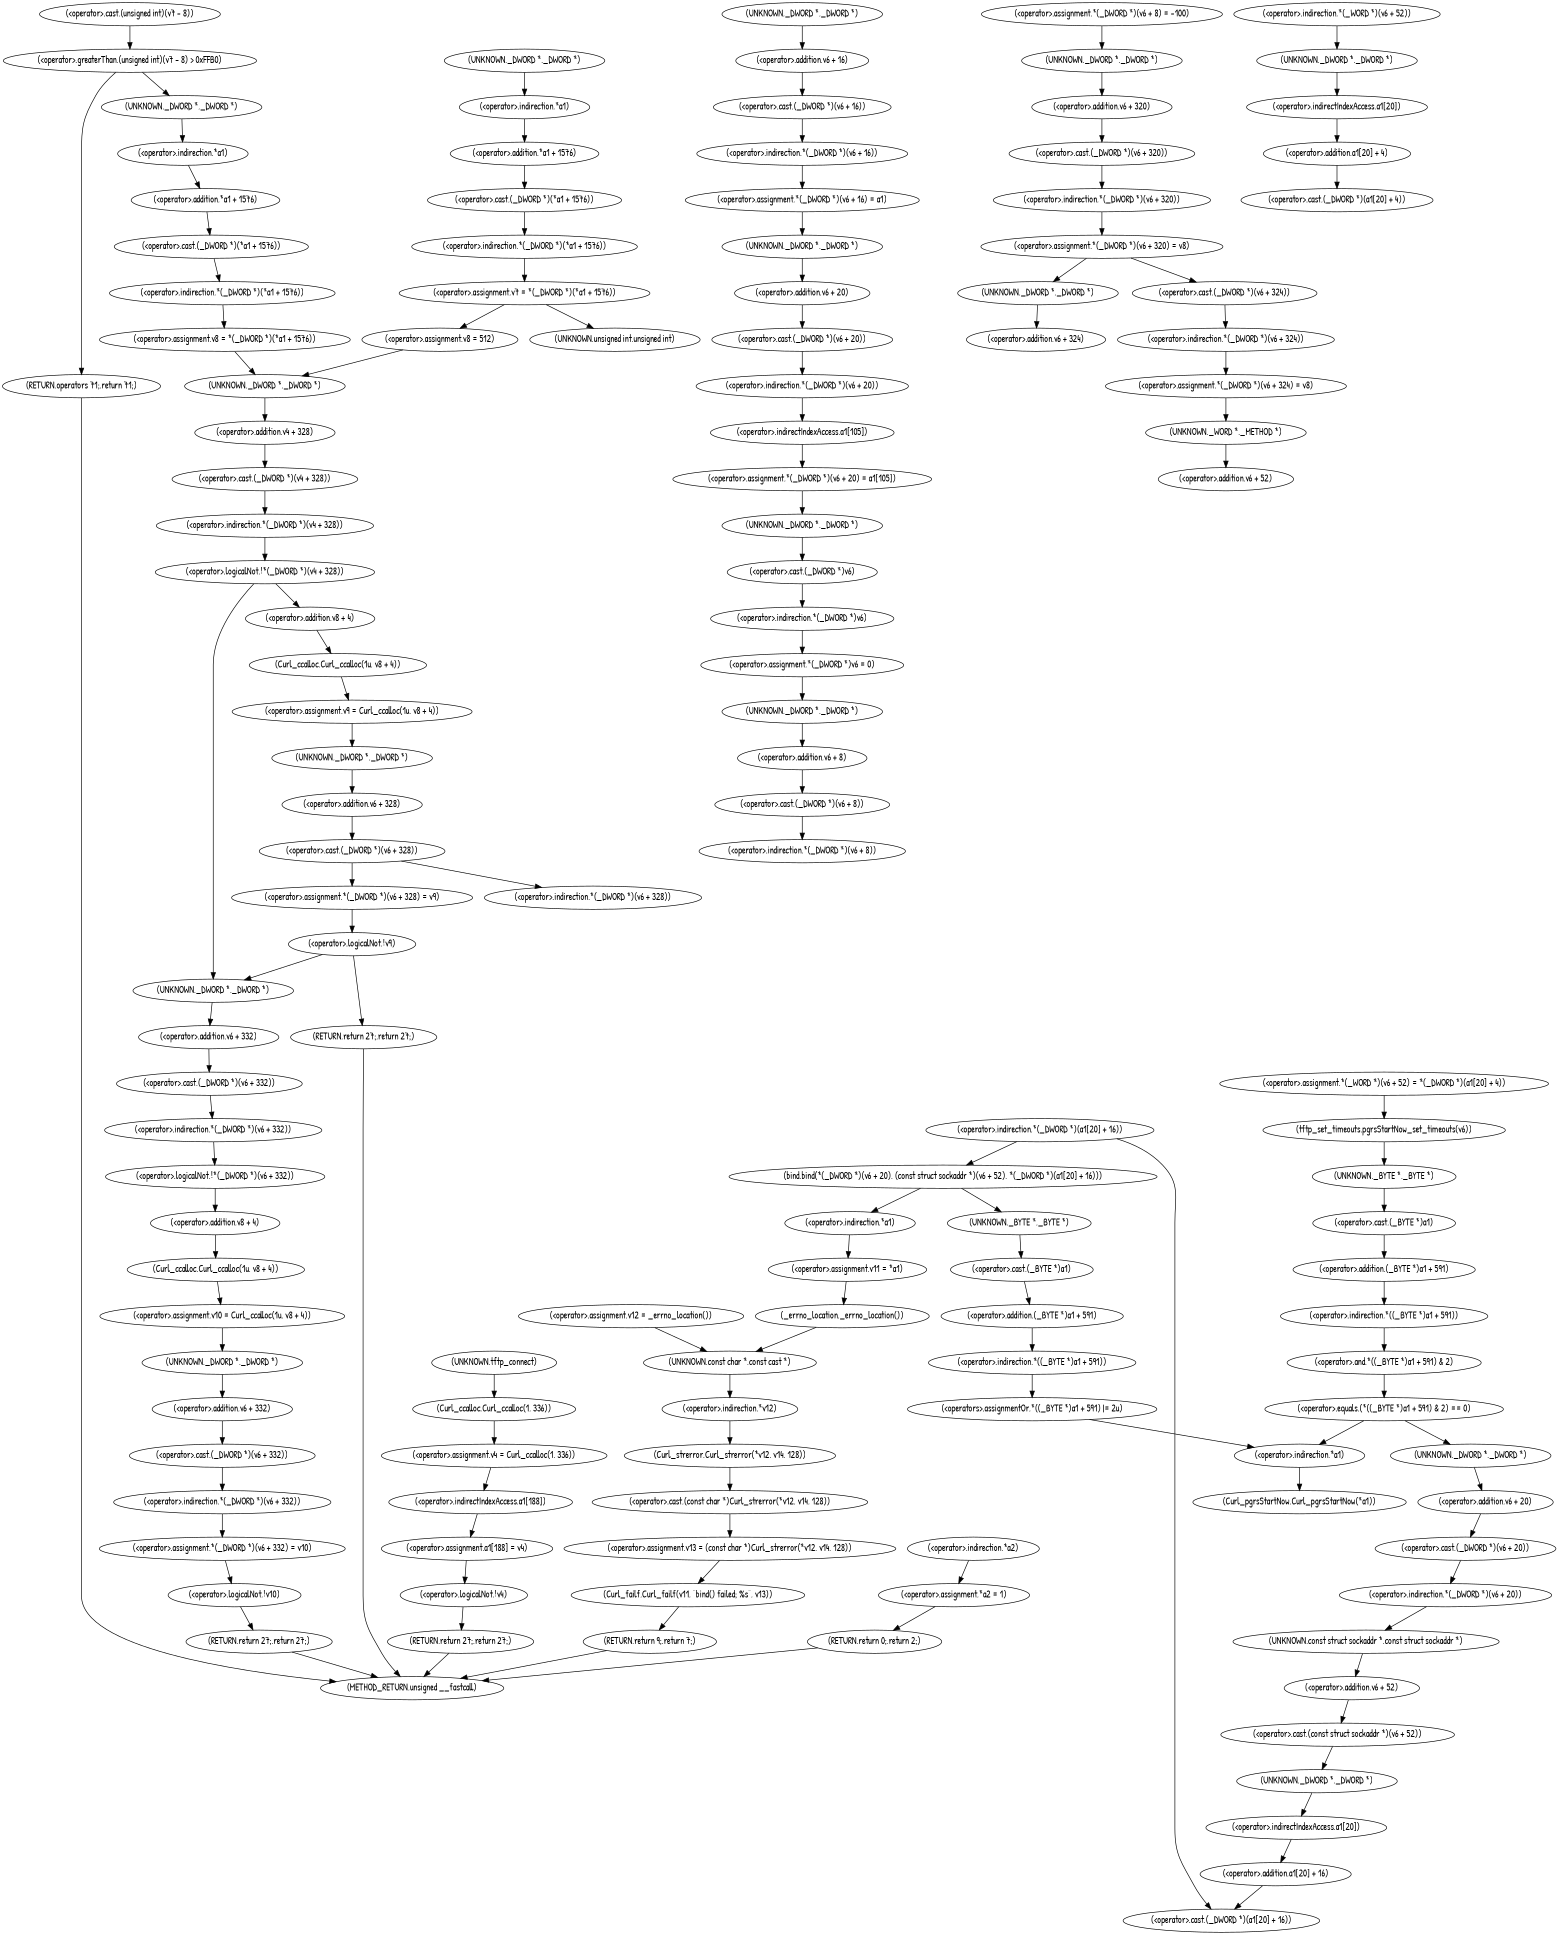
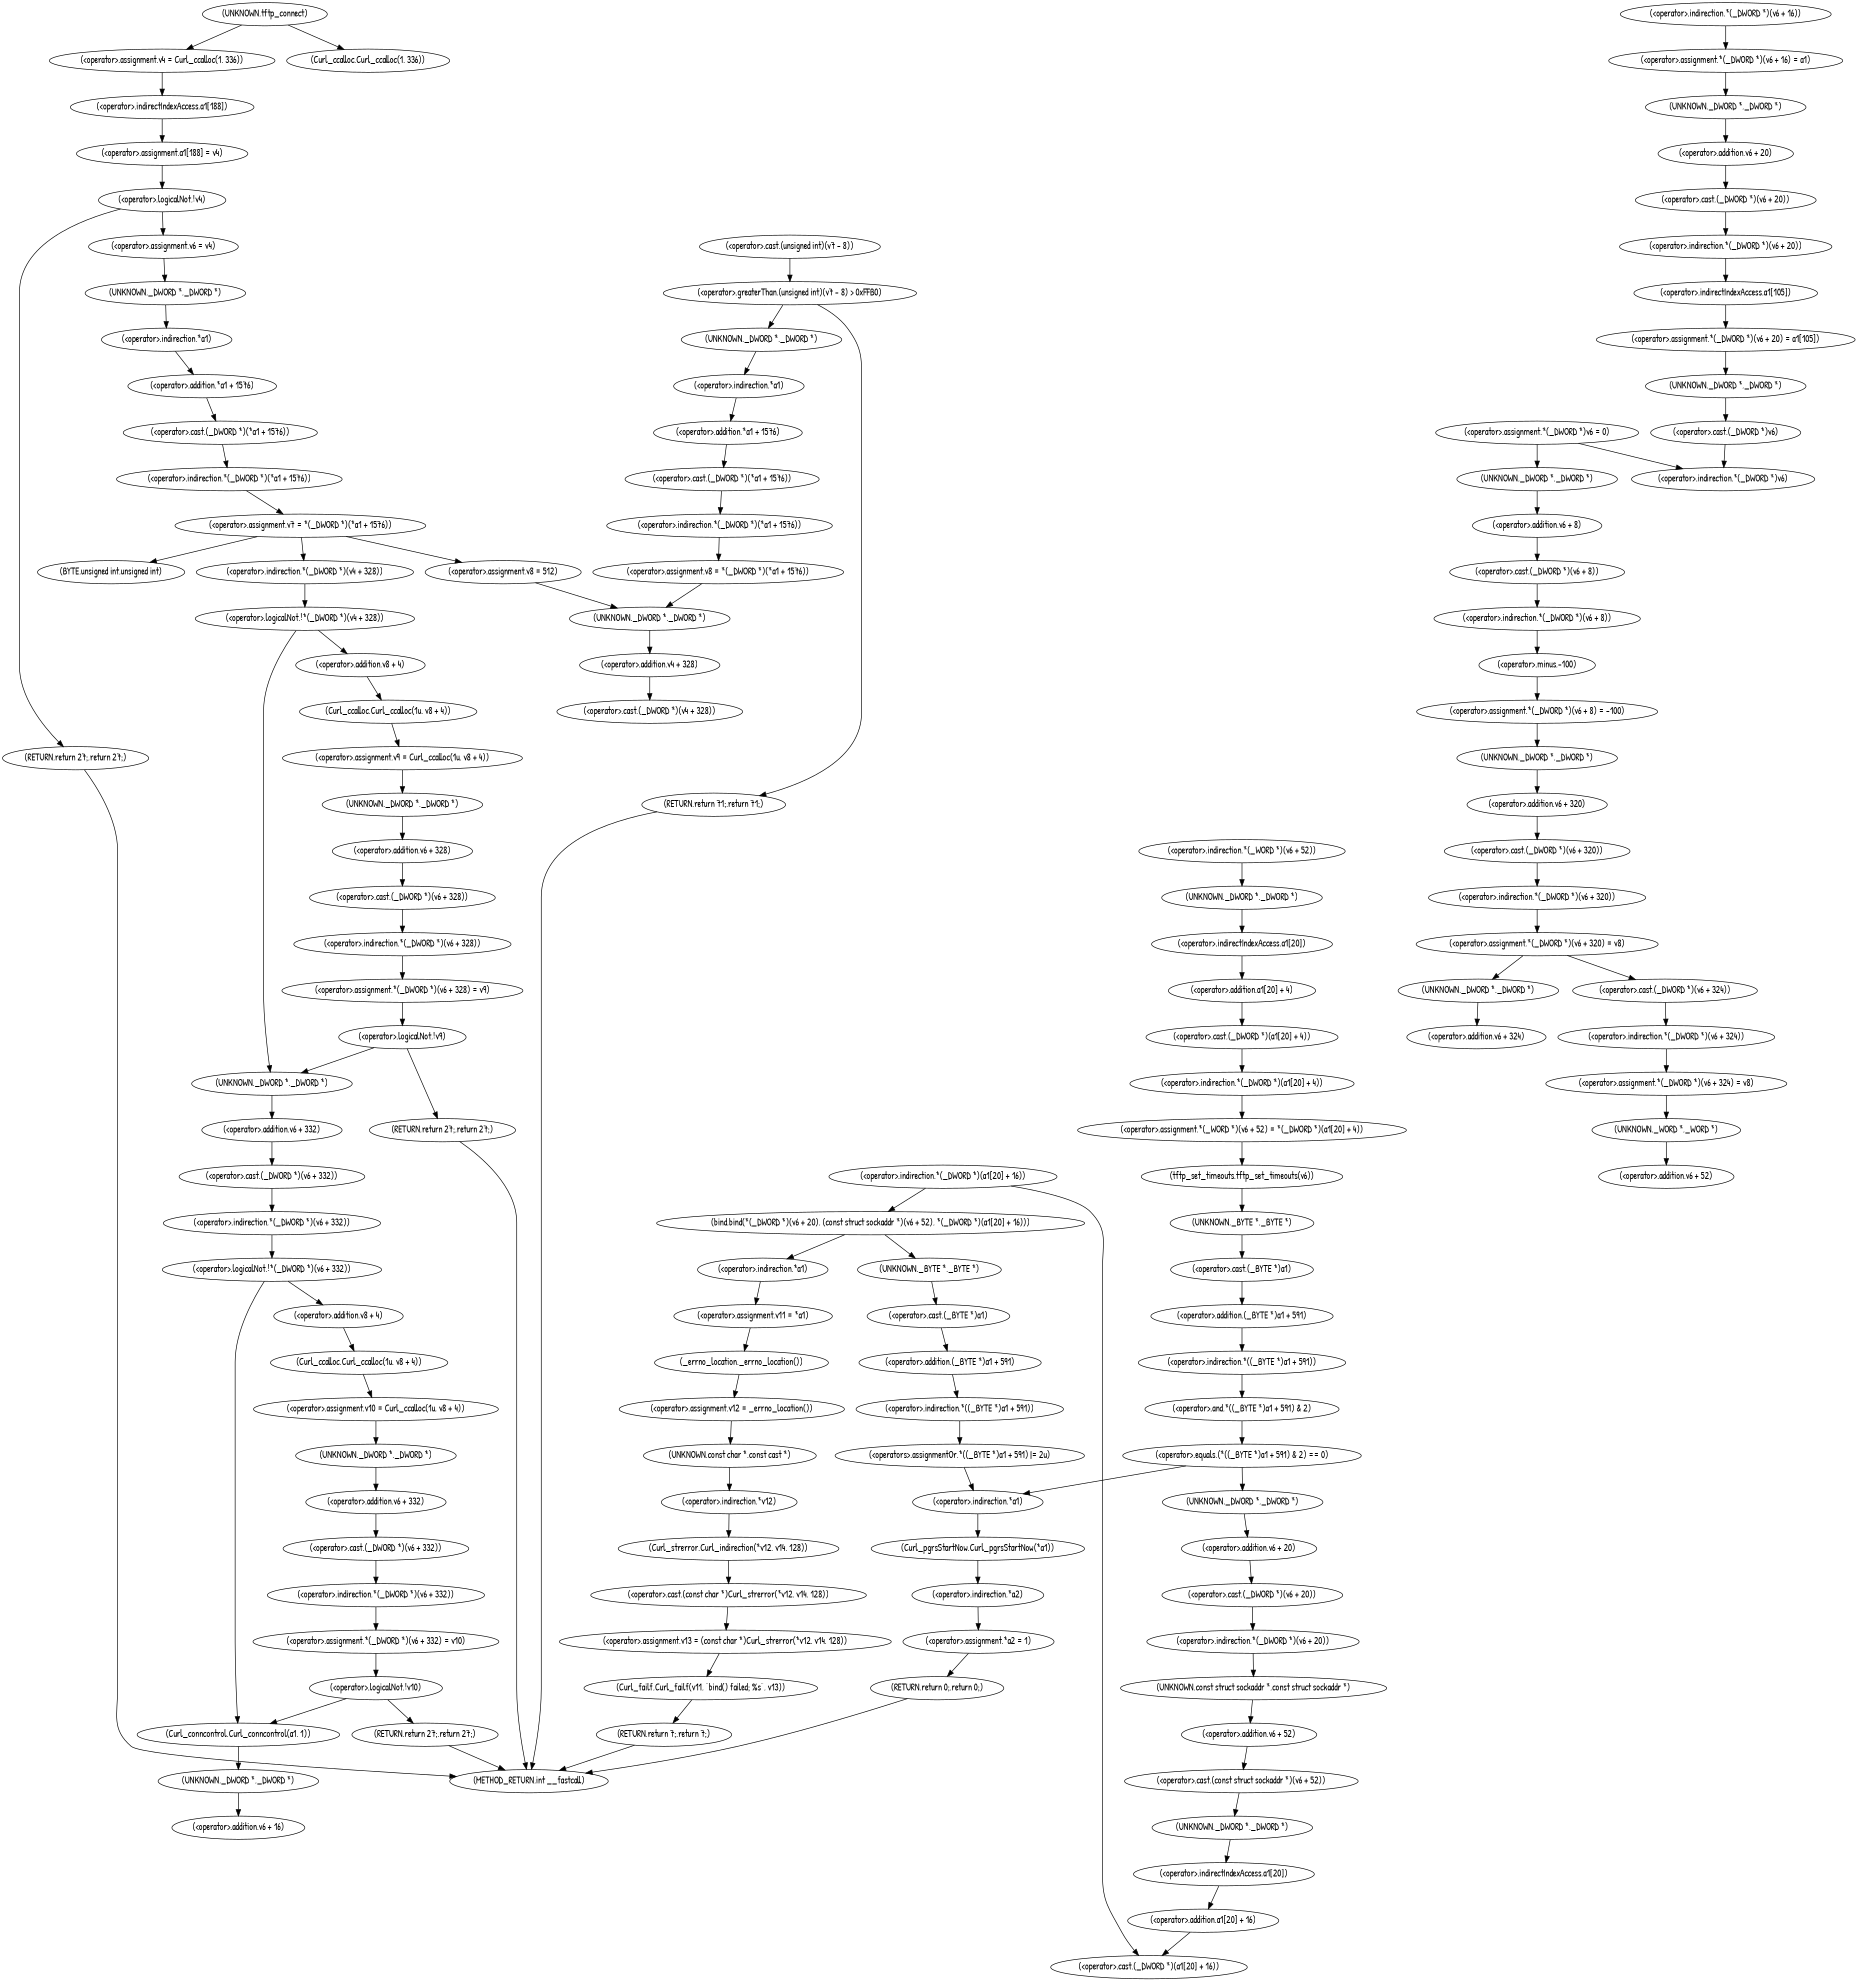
(802, 107) -> none
none -> (163, 247)
(615, 340) -> (111, 572)
(81, 386) -> (714, 805)
(1226, 433) -> (1666, 1130)
(265, 499) -> (302, 546)
(802, 639) -> (1627, 455)
none -> (1537, 665)
(352, 871) -> (402, 964)
none -> (1242, 1084)
(1384, 1130) -> (1242, 1177)
(789, 1338) -> (737, 1383)
(494, 1429) -> (217, 36)
(730, 1456) -> (729, 1549)
none -> (978, 1569)
(650, 1642) -> (664, 1735)
(875, 1642) -> (937, 1688)
(412, 1688) -> (529, 1781)
none -> (238, 1735)
